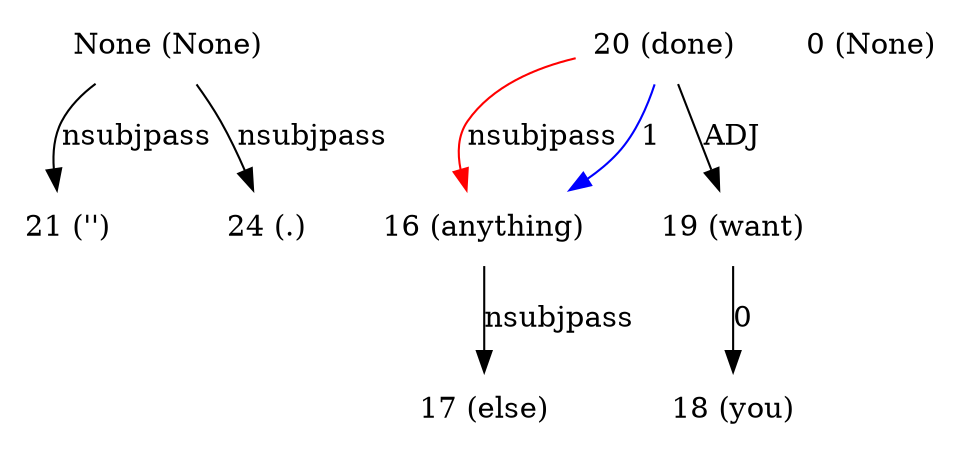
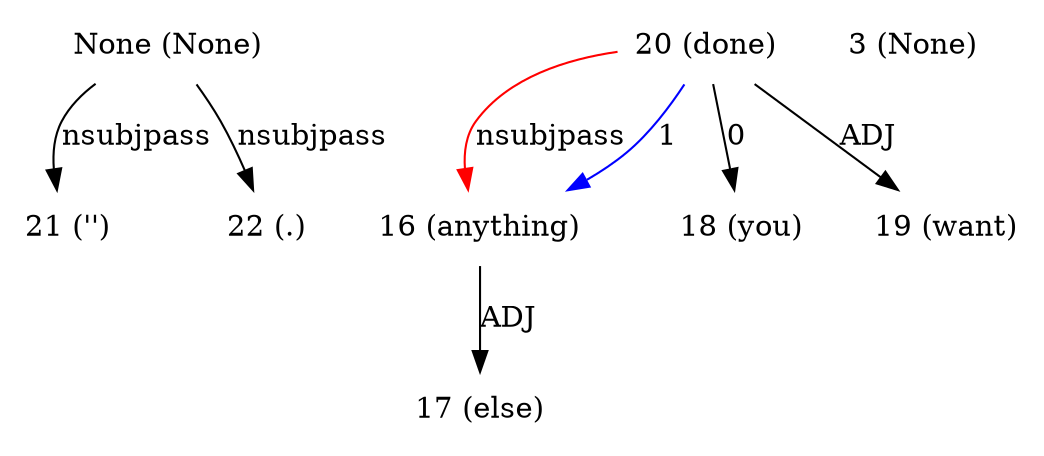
(871, 46) -> (913, 46)
(267, 228) -> (267, 228)
(733, 308) -> (722, 127)
(560, 319) -> (508, 319)
